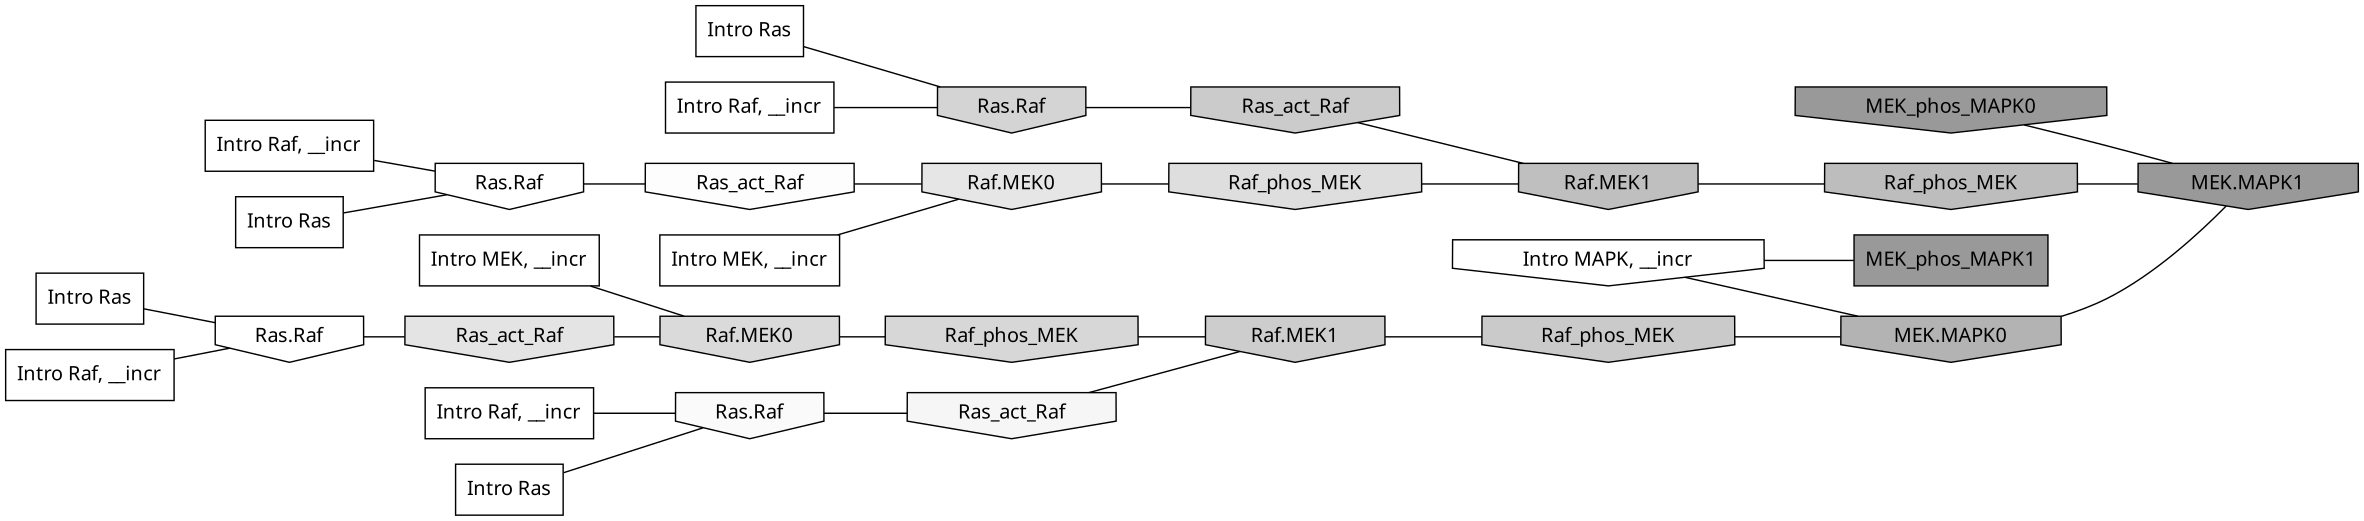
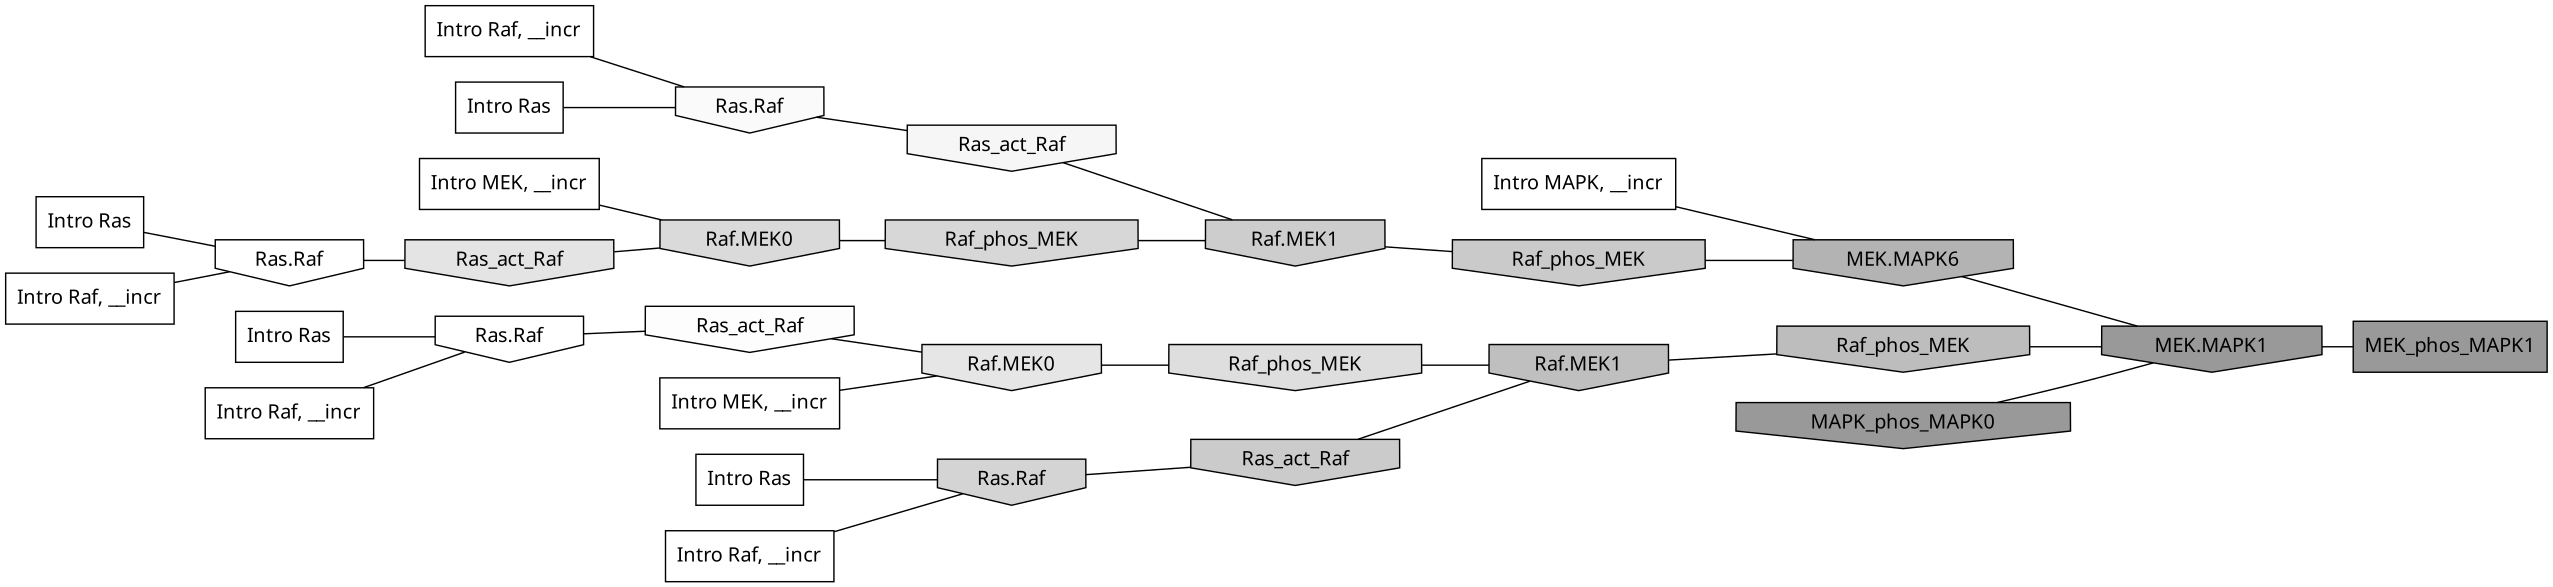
(1951, 108) -> (1903, 423)
(1608, 260) -> (1579, 184)
(1809, 260) -> (2338, 347)
(1951, 337) -> (1903, 260)
